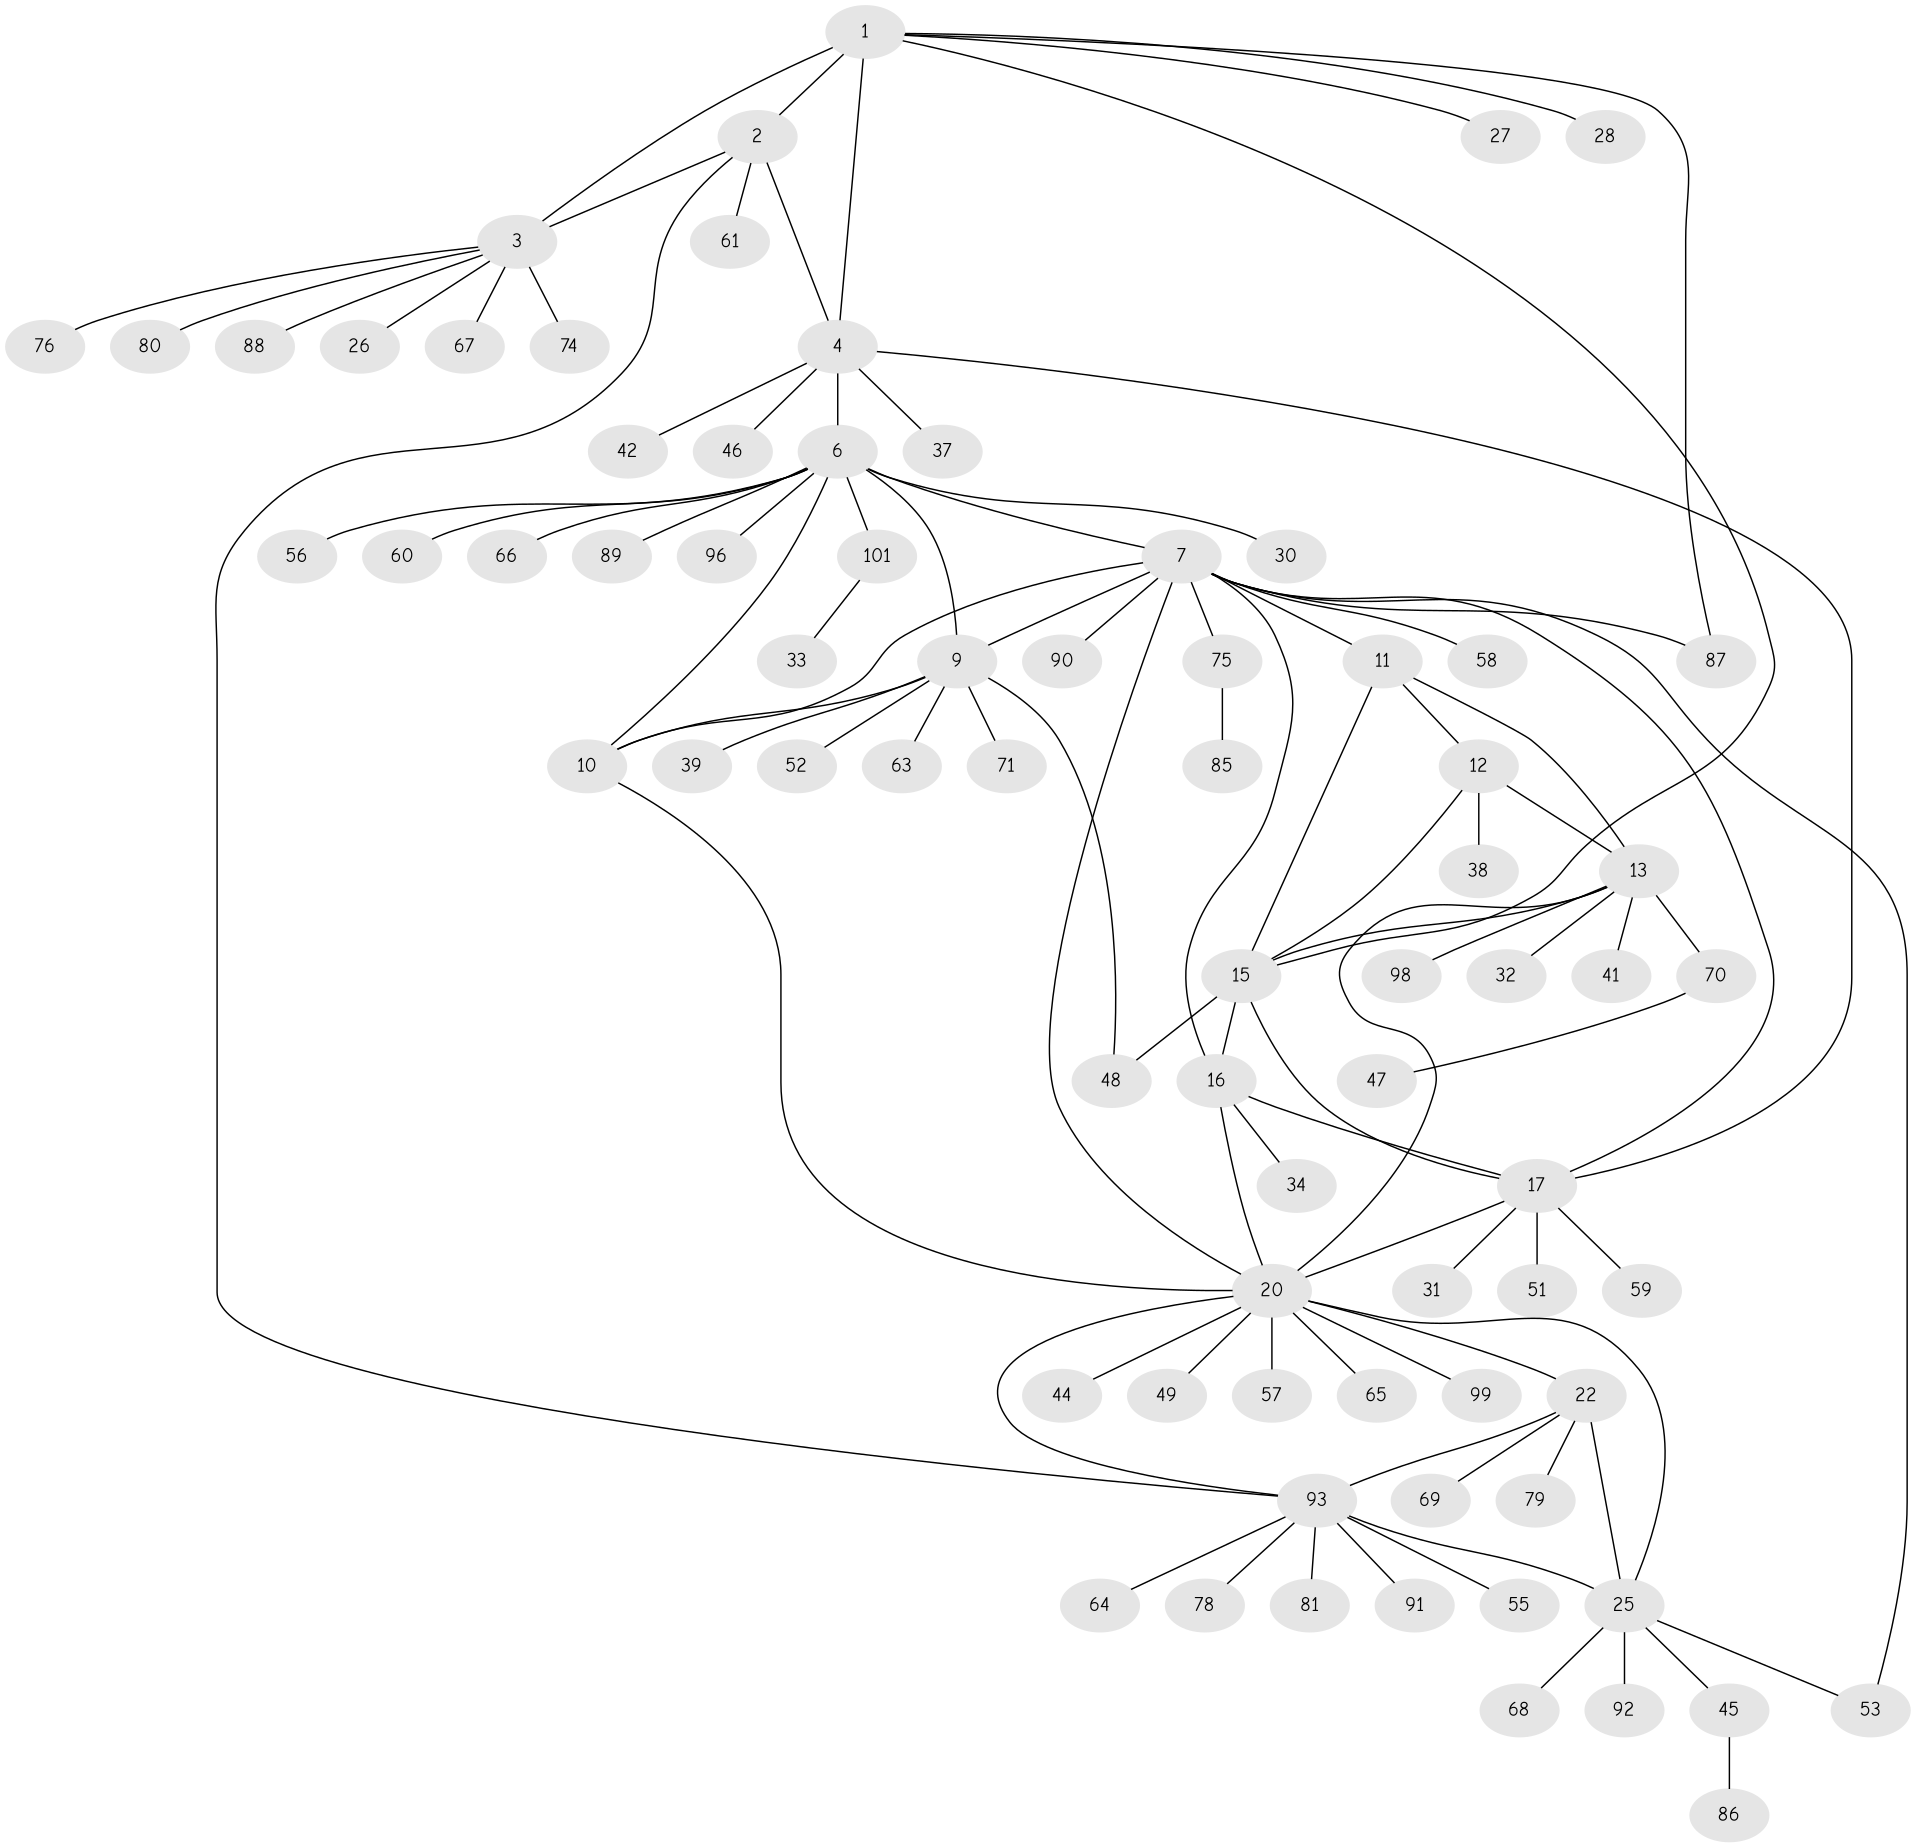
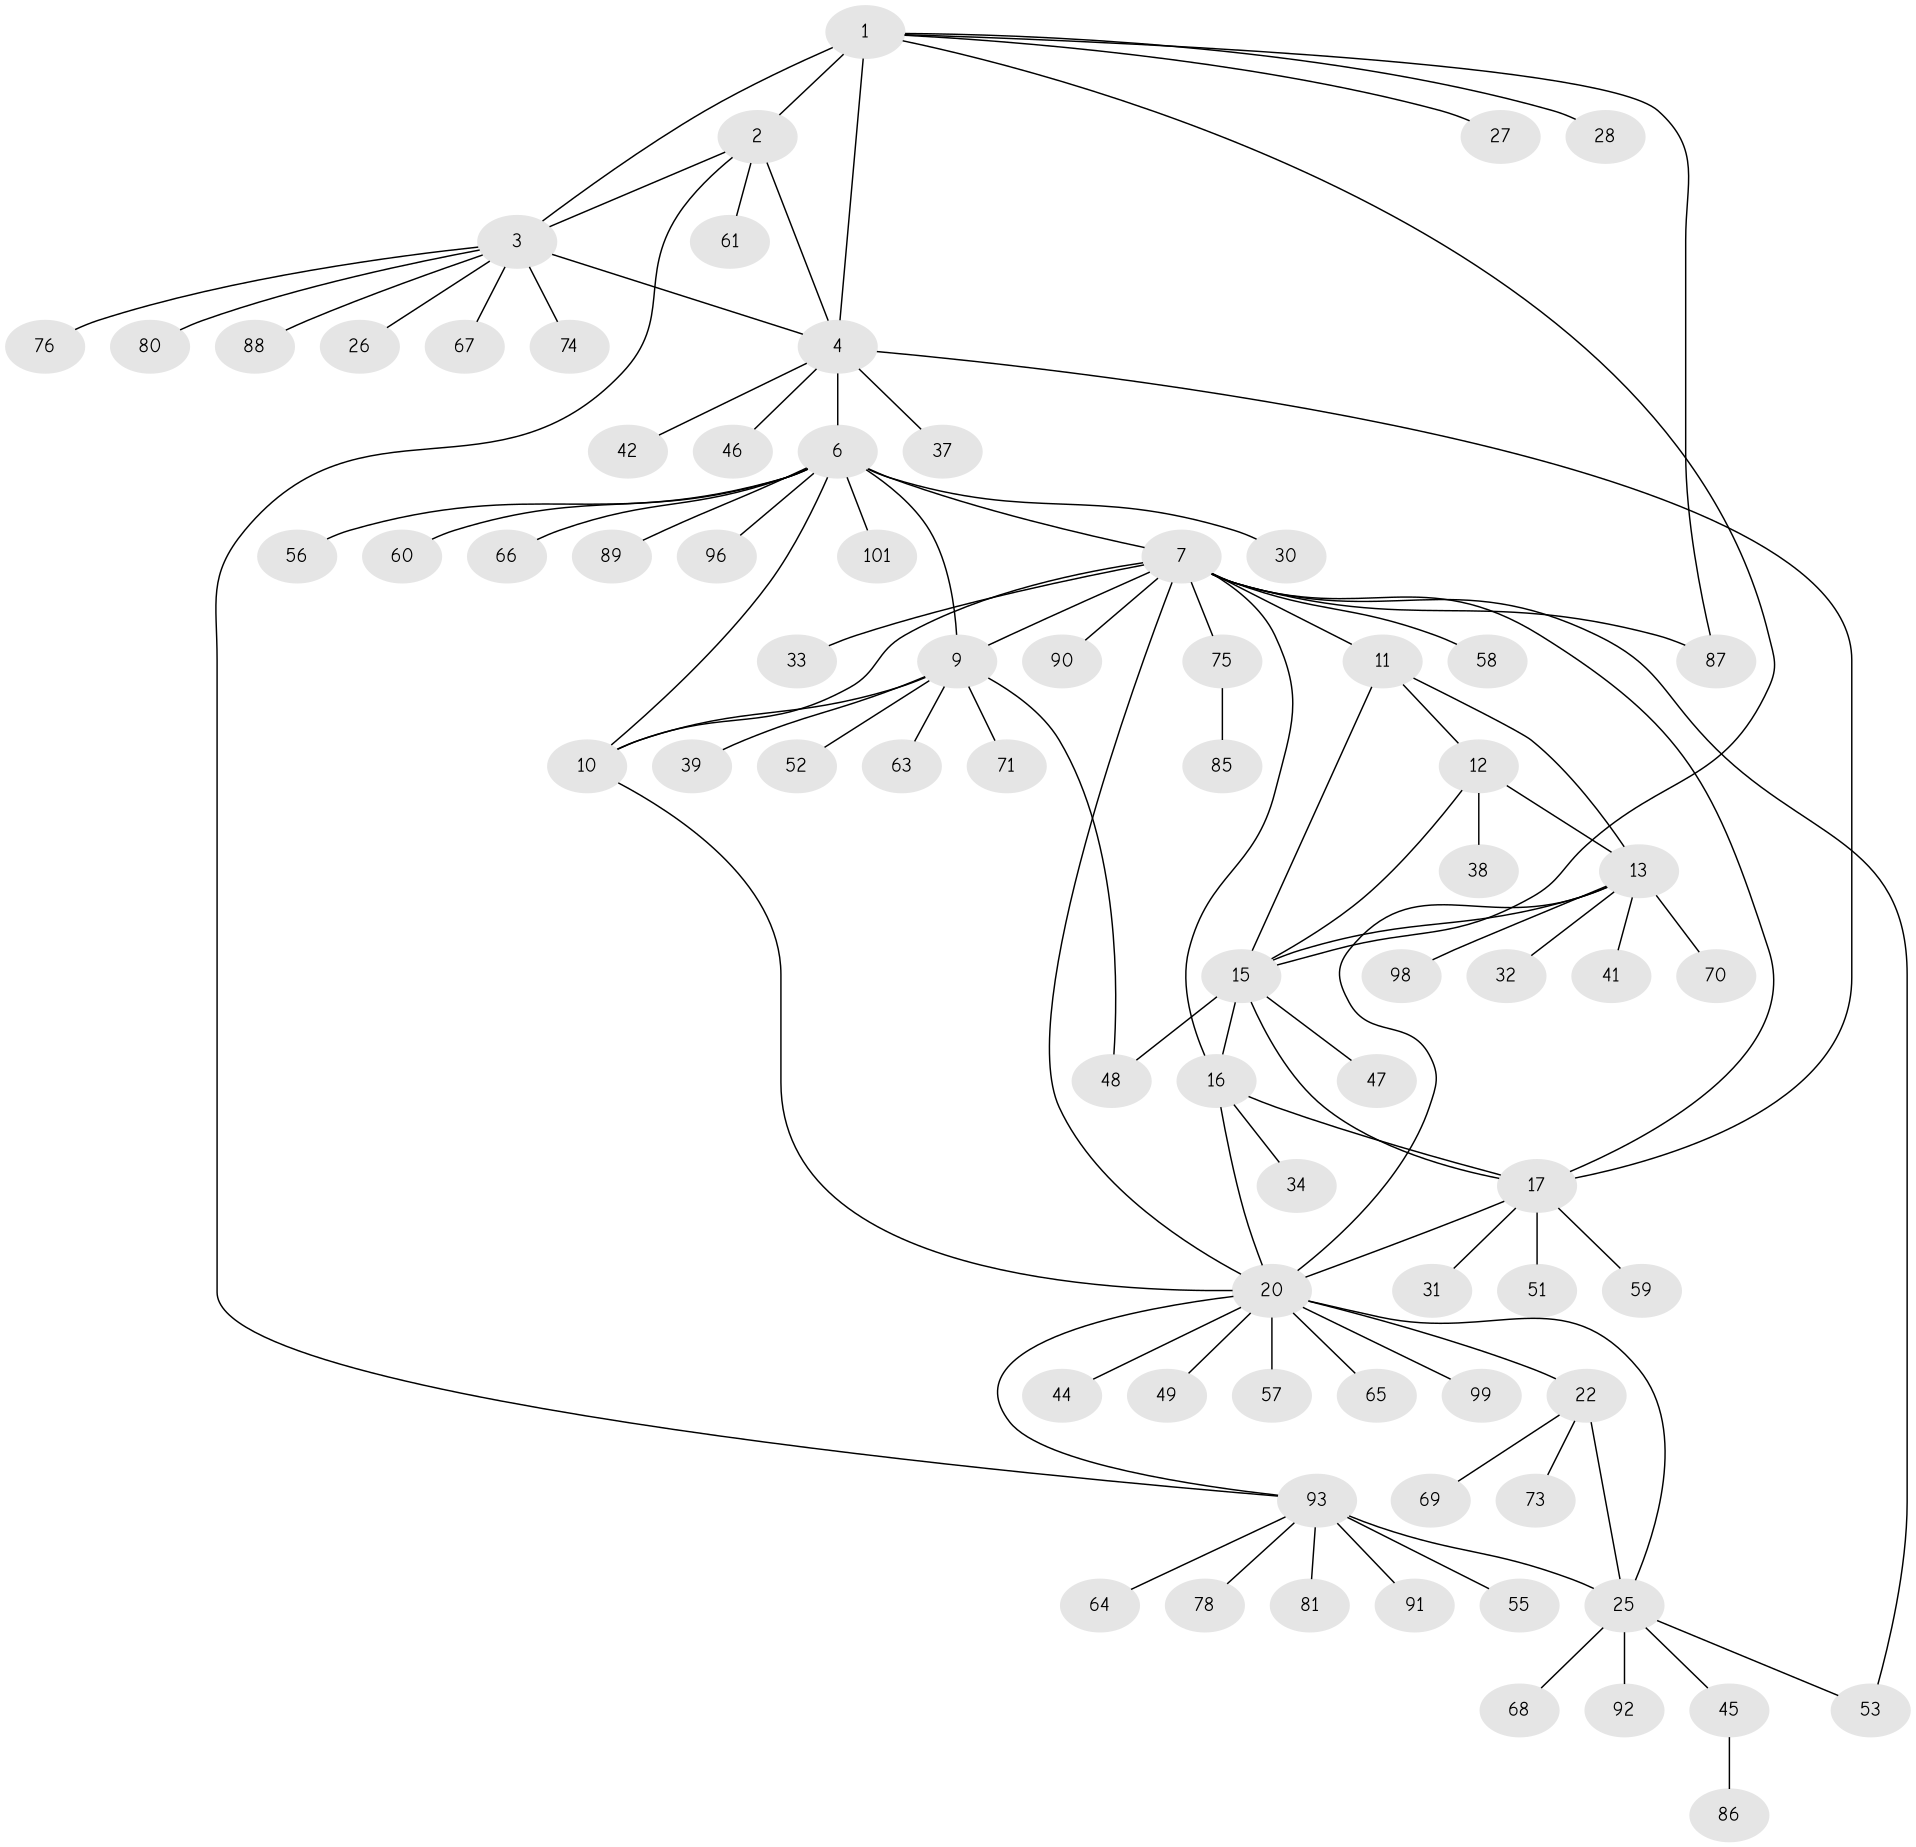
none -> (678, 294)
(837, 609) -> (922, 616)
(1551, 1038) -> (1309, 1029)
(1453, 1450) -> none
(1536, 1501) -> (1536, 1501)
